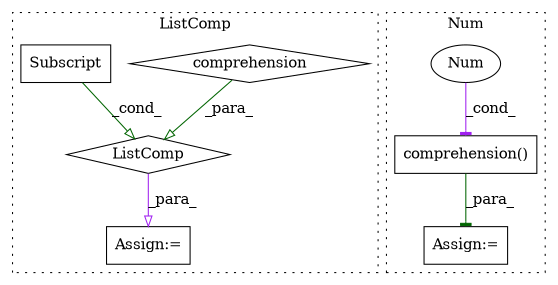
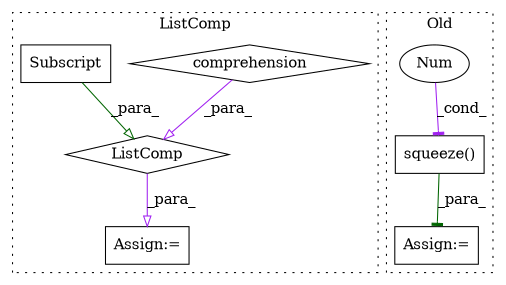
(466, 25) -> (440, 25)
(202, 106) -> (202, 106)
(137, 109) -> (135, 109)
(466, 155) -> (440, 155)
